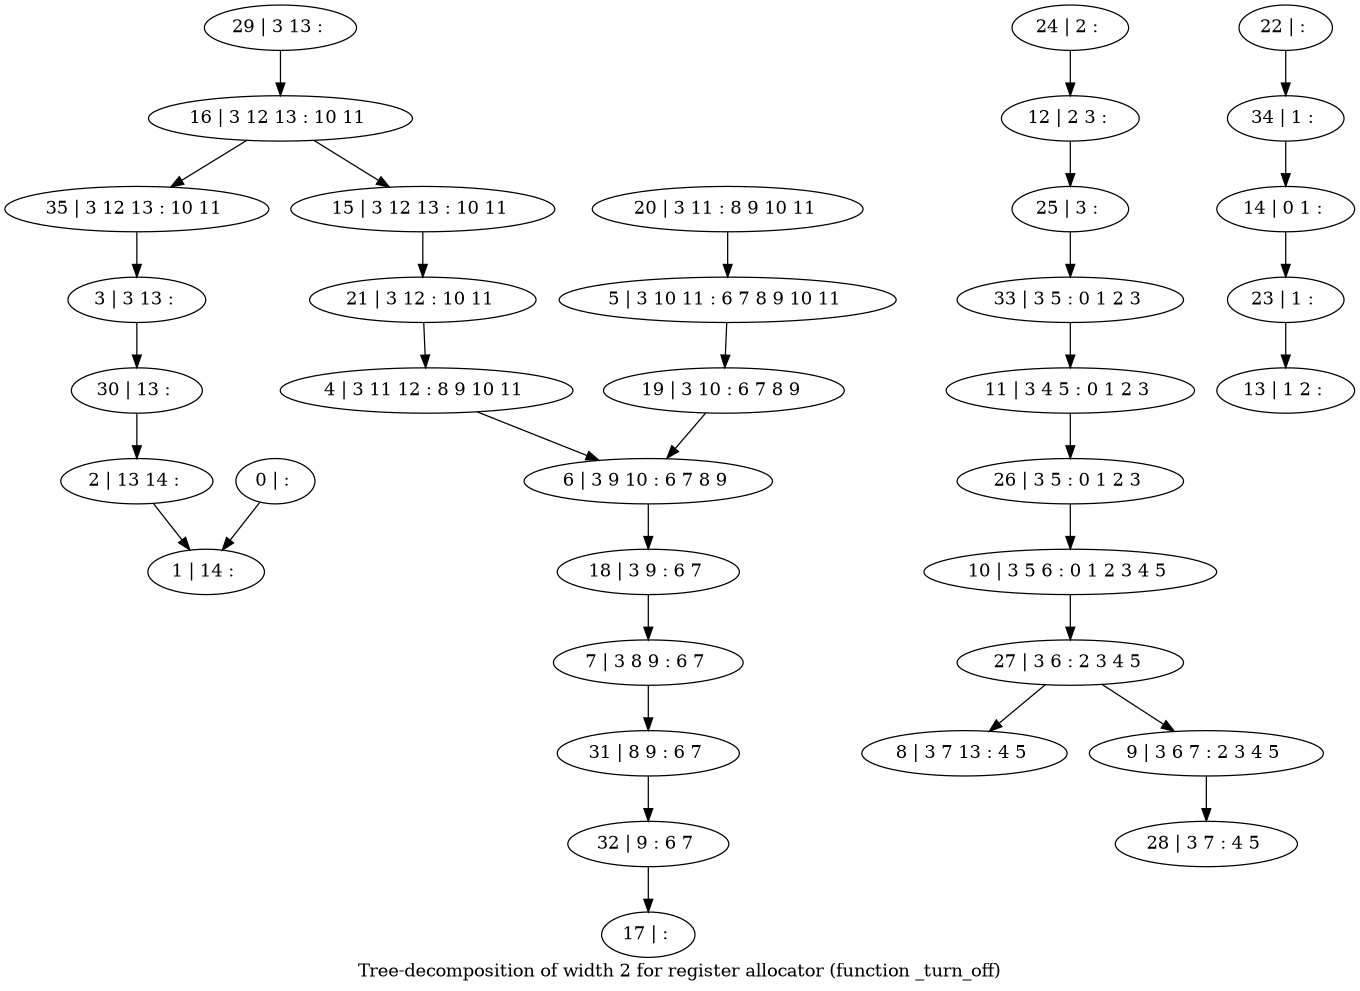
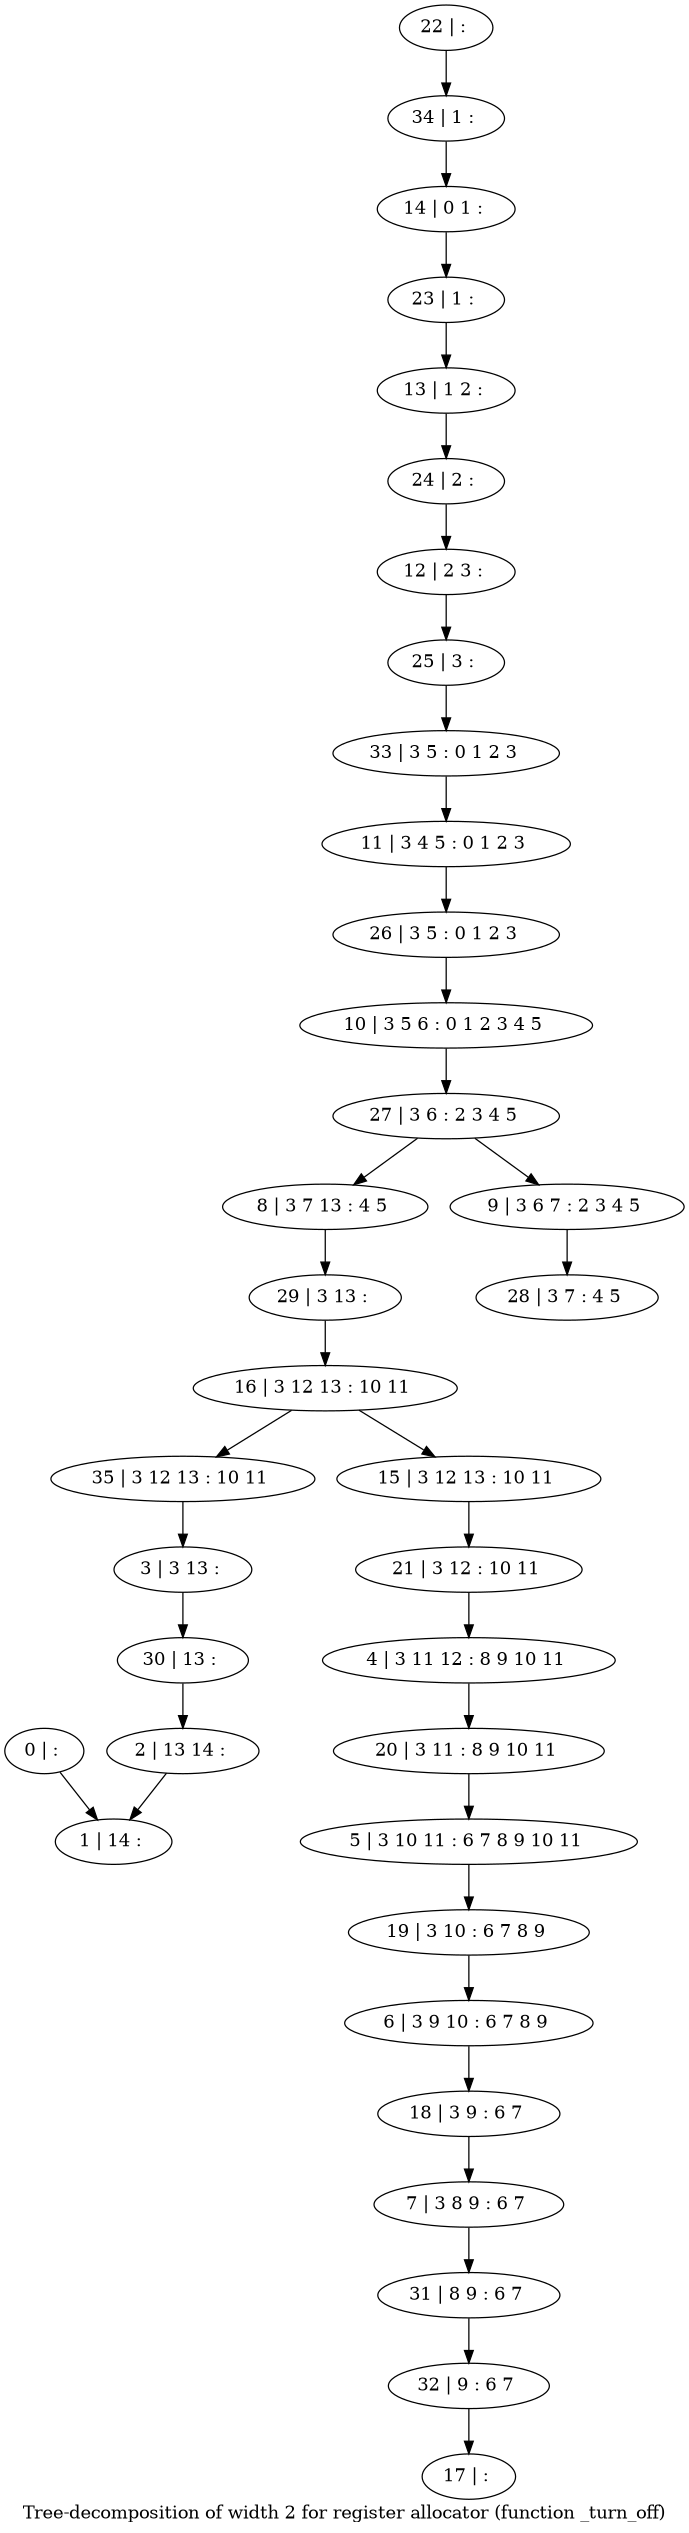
none -> (446, 430)
(532, 434) -> (469, 1699)
none -> (325, 1246)
